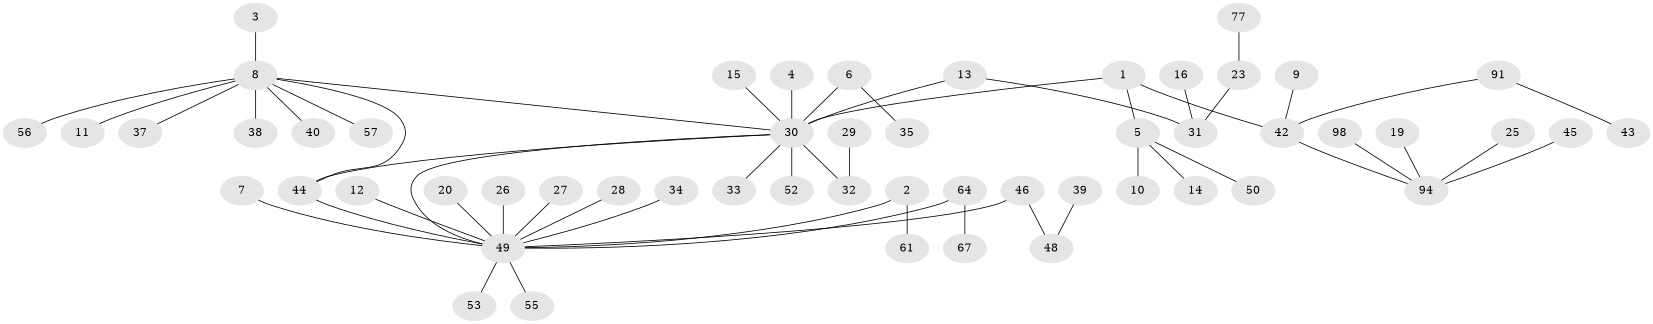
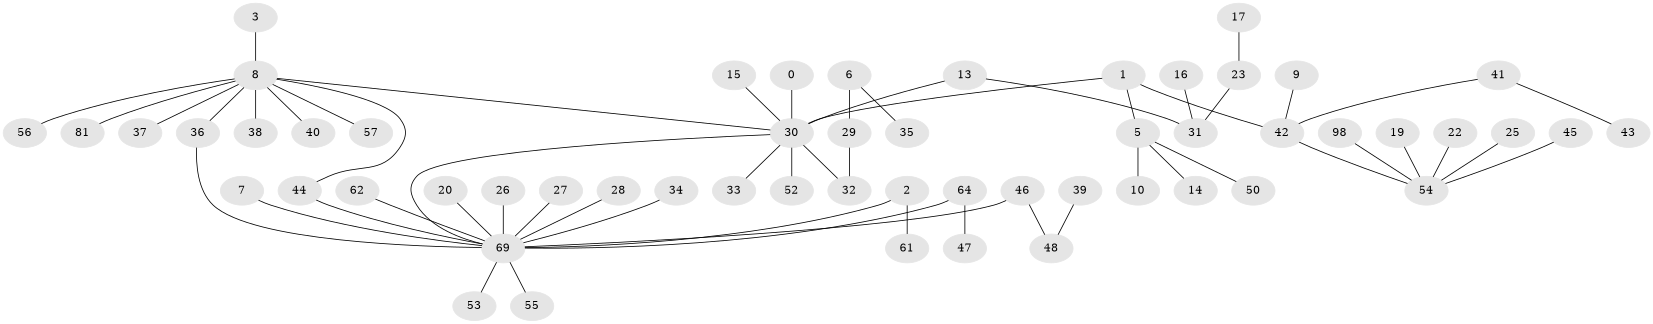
(1239, 18) -> (1239, 18)
(792, 75) -> (792, 75)
(1499, 75) -> (1499, 75)
(821, 104) -> (849, 103)
(83, 133) -> (83, 133)
none -> (198, 133)
none -> (1455, 133)
(451, 158) -> none
(357, 191) -> (357, 191)
(1426, 191) -> (1426, 191)
(503, 248) -> (503, 248)
(965, 248) -> (965, 248)
